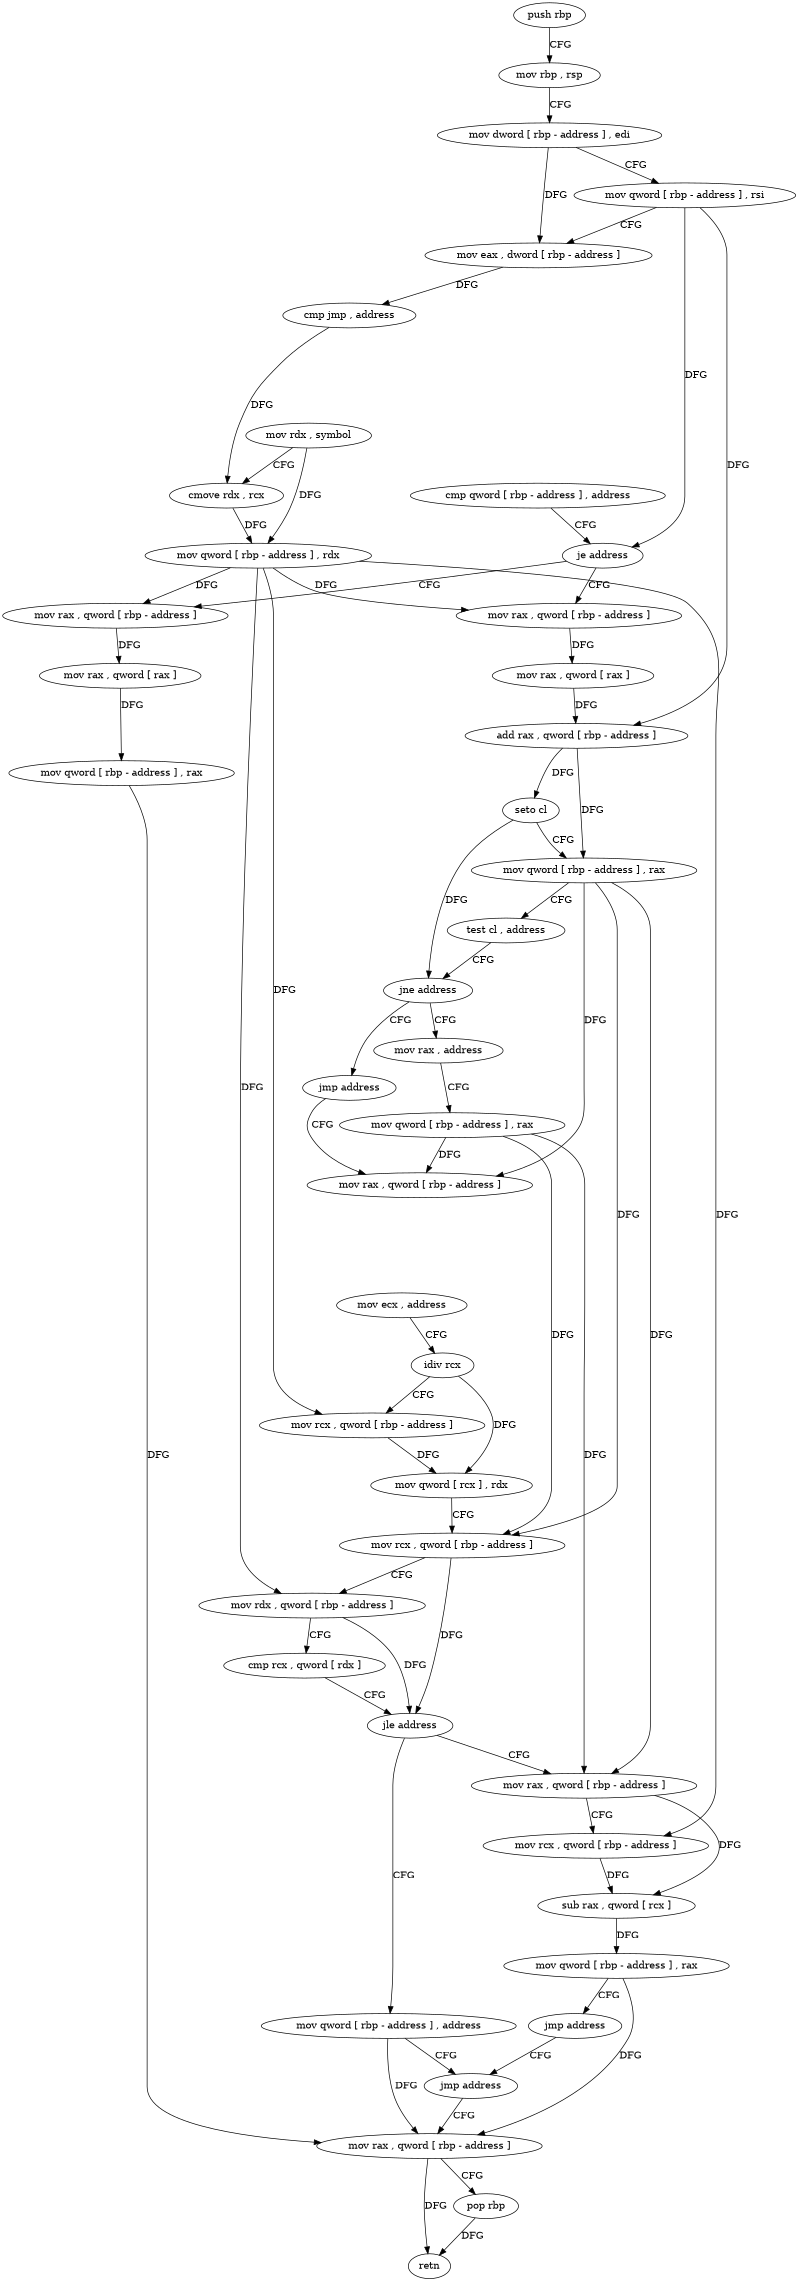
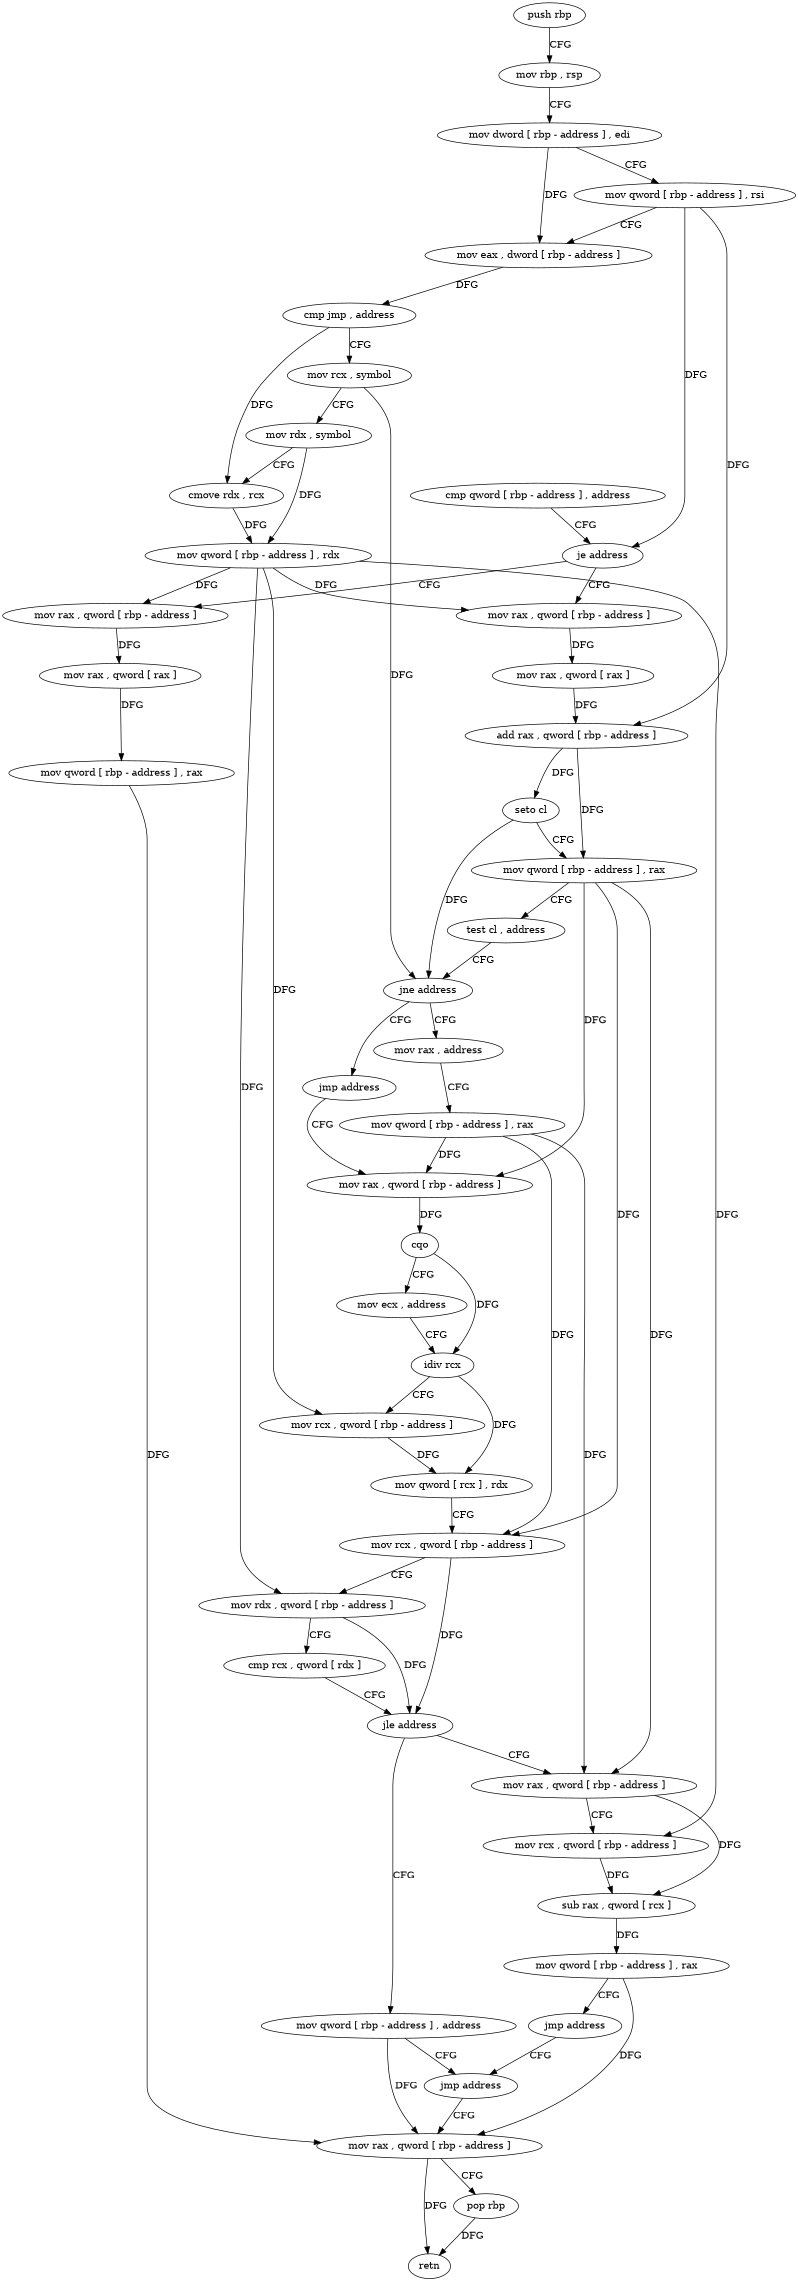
none -> (349, 376)
none -> (420, 1245)
